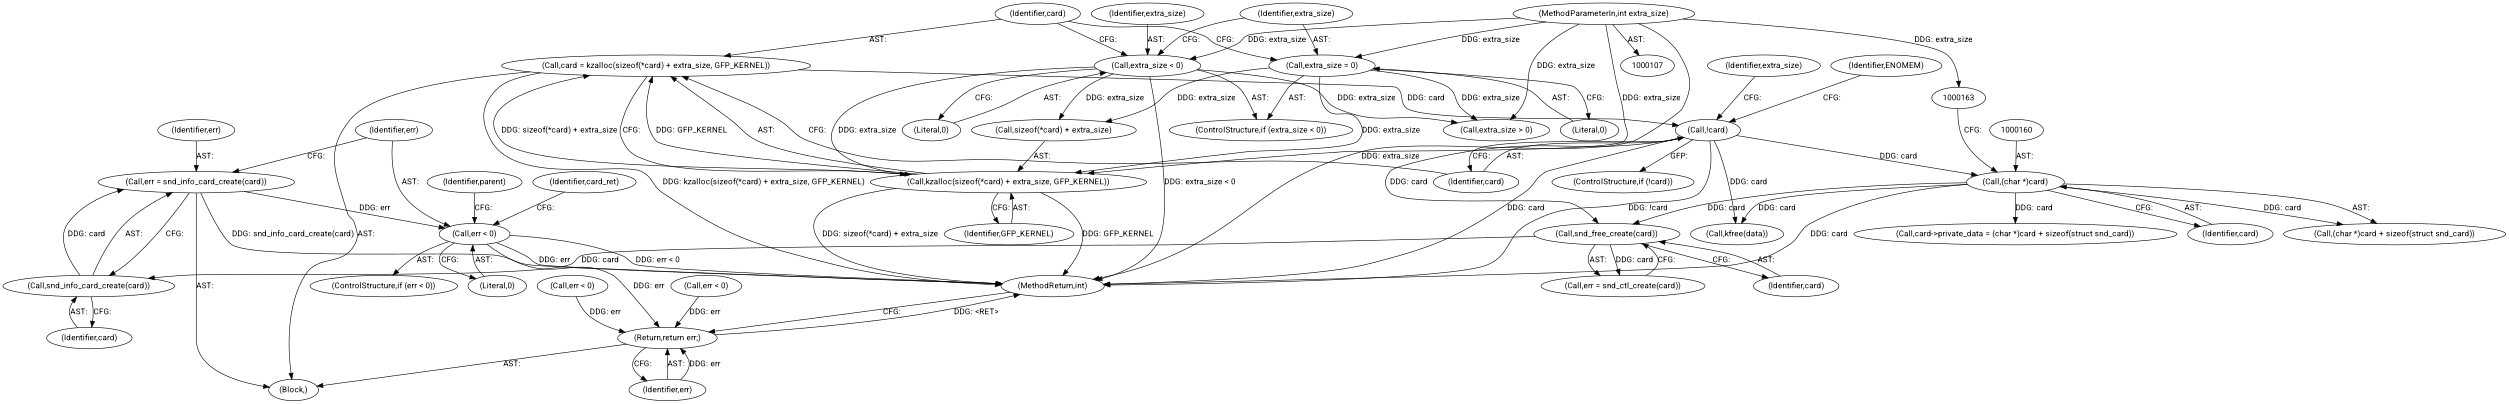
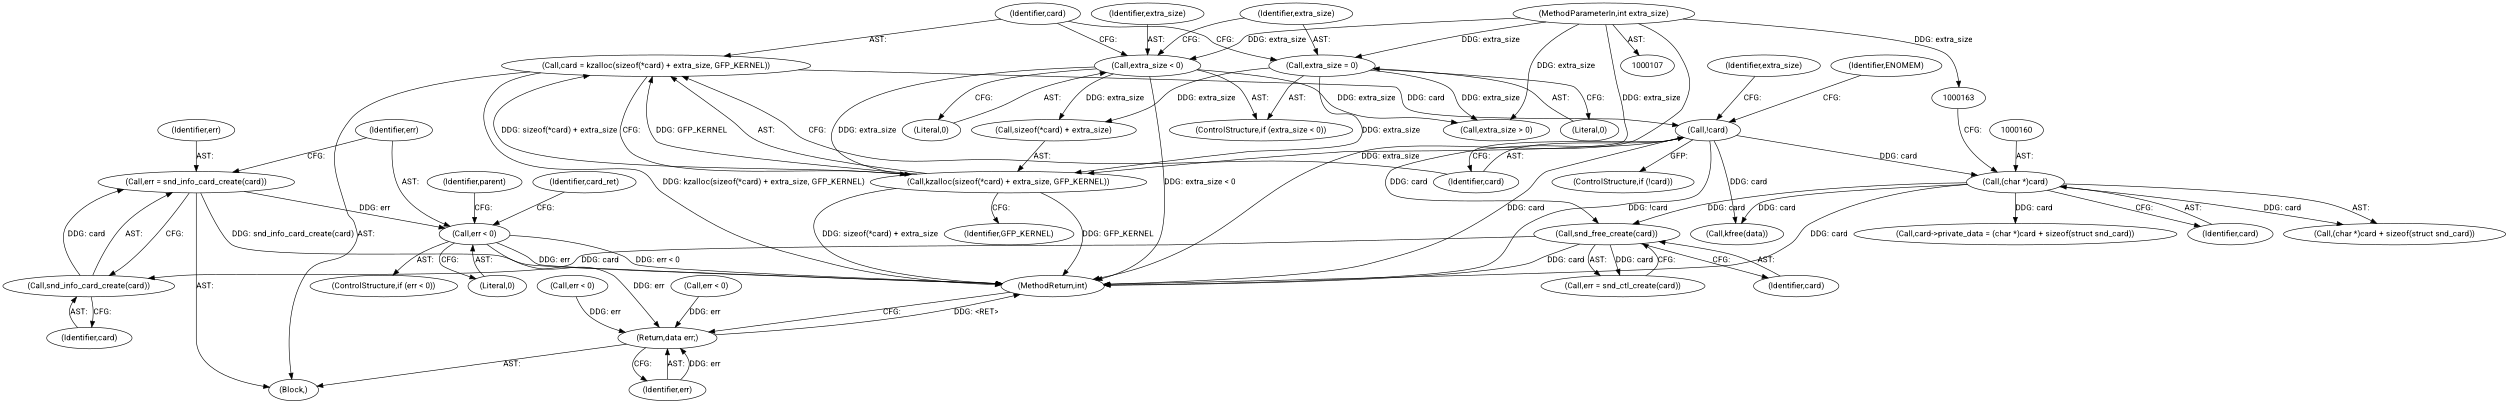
(1013, 211) -> none
none -> (1347, 280)
(667, 338) -> (667, 338)
